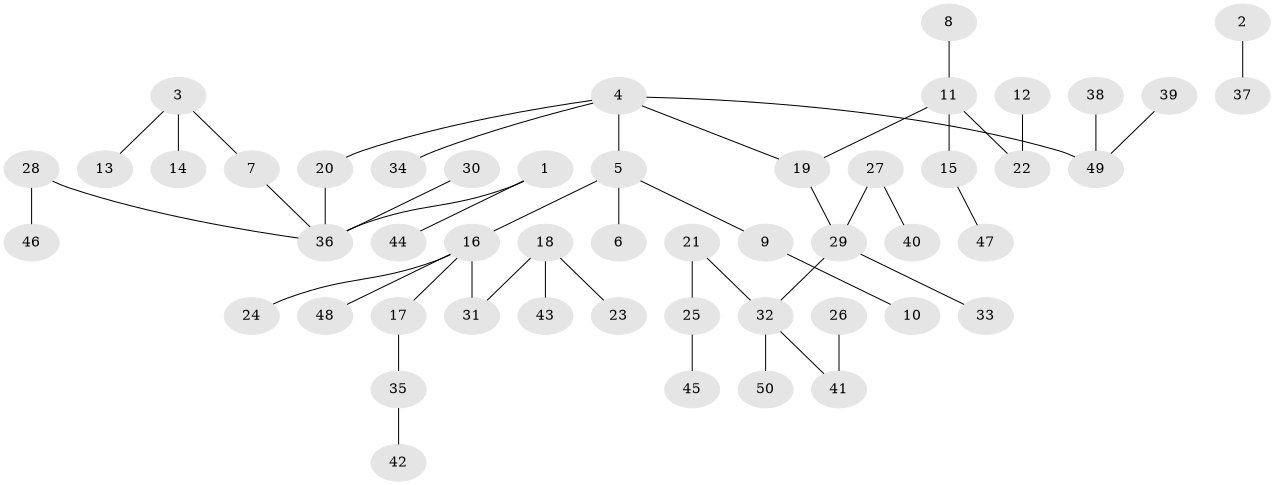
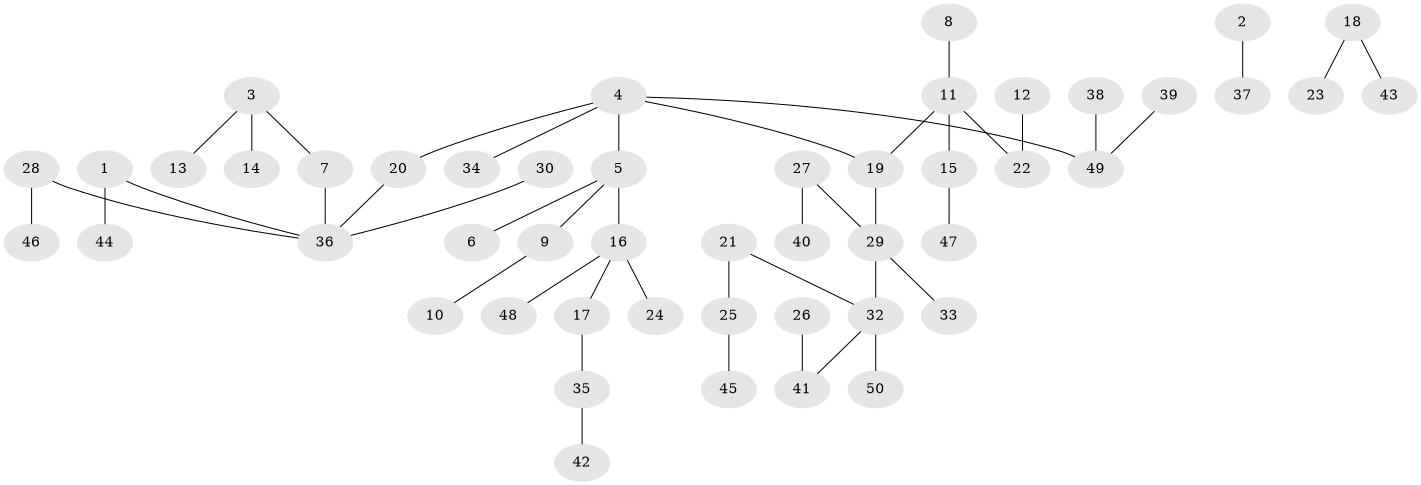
(472, 316) -> none
